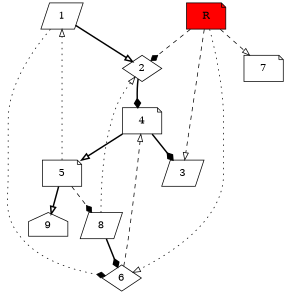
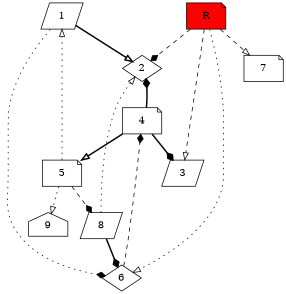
(137, 89) -> (147, 98)
(56, 197) -> (56, 197)
(133, 204) -> (133, 204)
